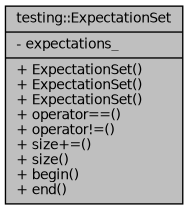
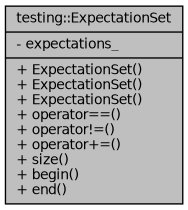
(54, 145) -> (69, 145)
